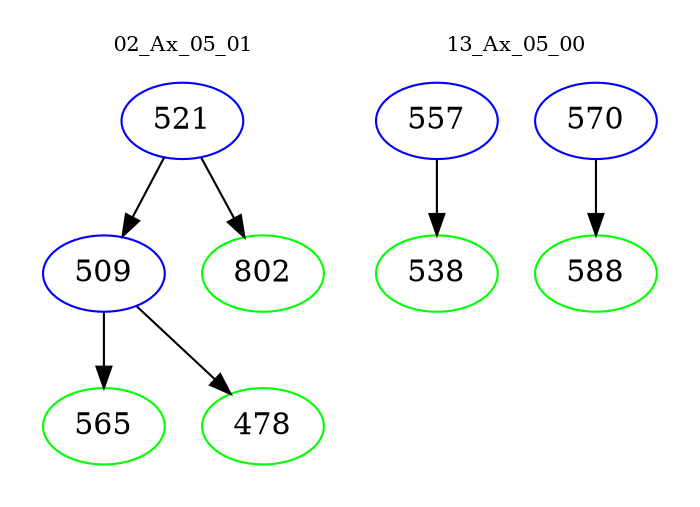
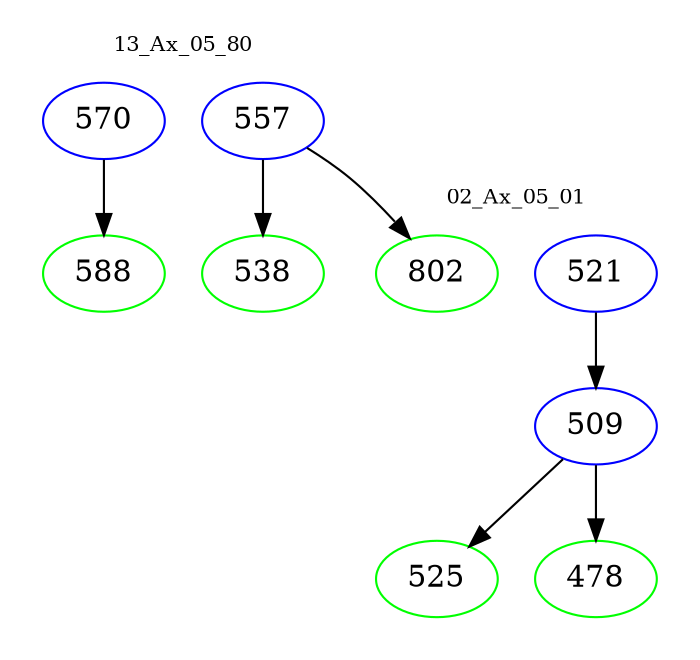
(516, 46) -> (183, 46)
(218, 188) -> (373, 199)
(104, 426) -> (437, 579)
